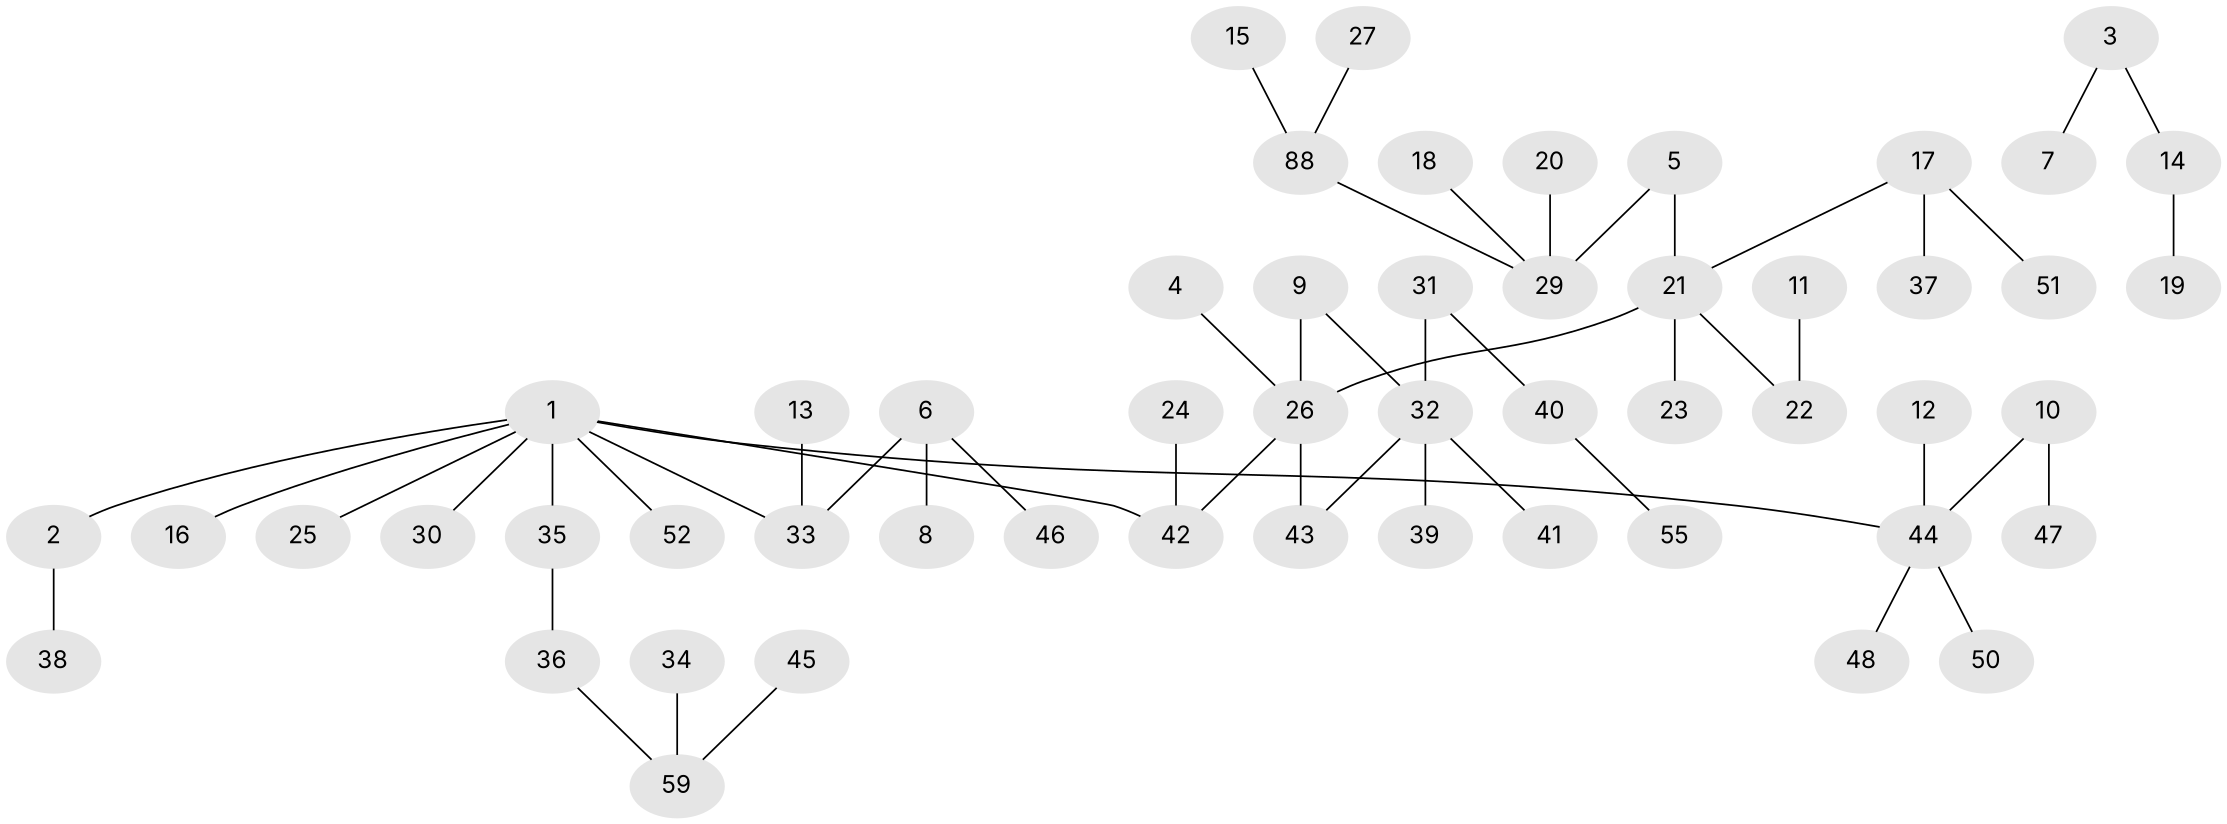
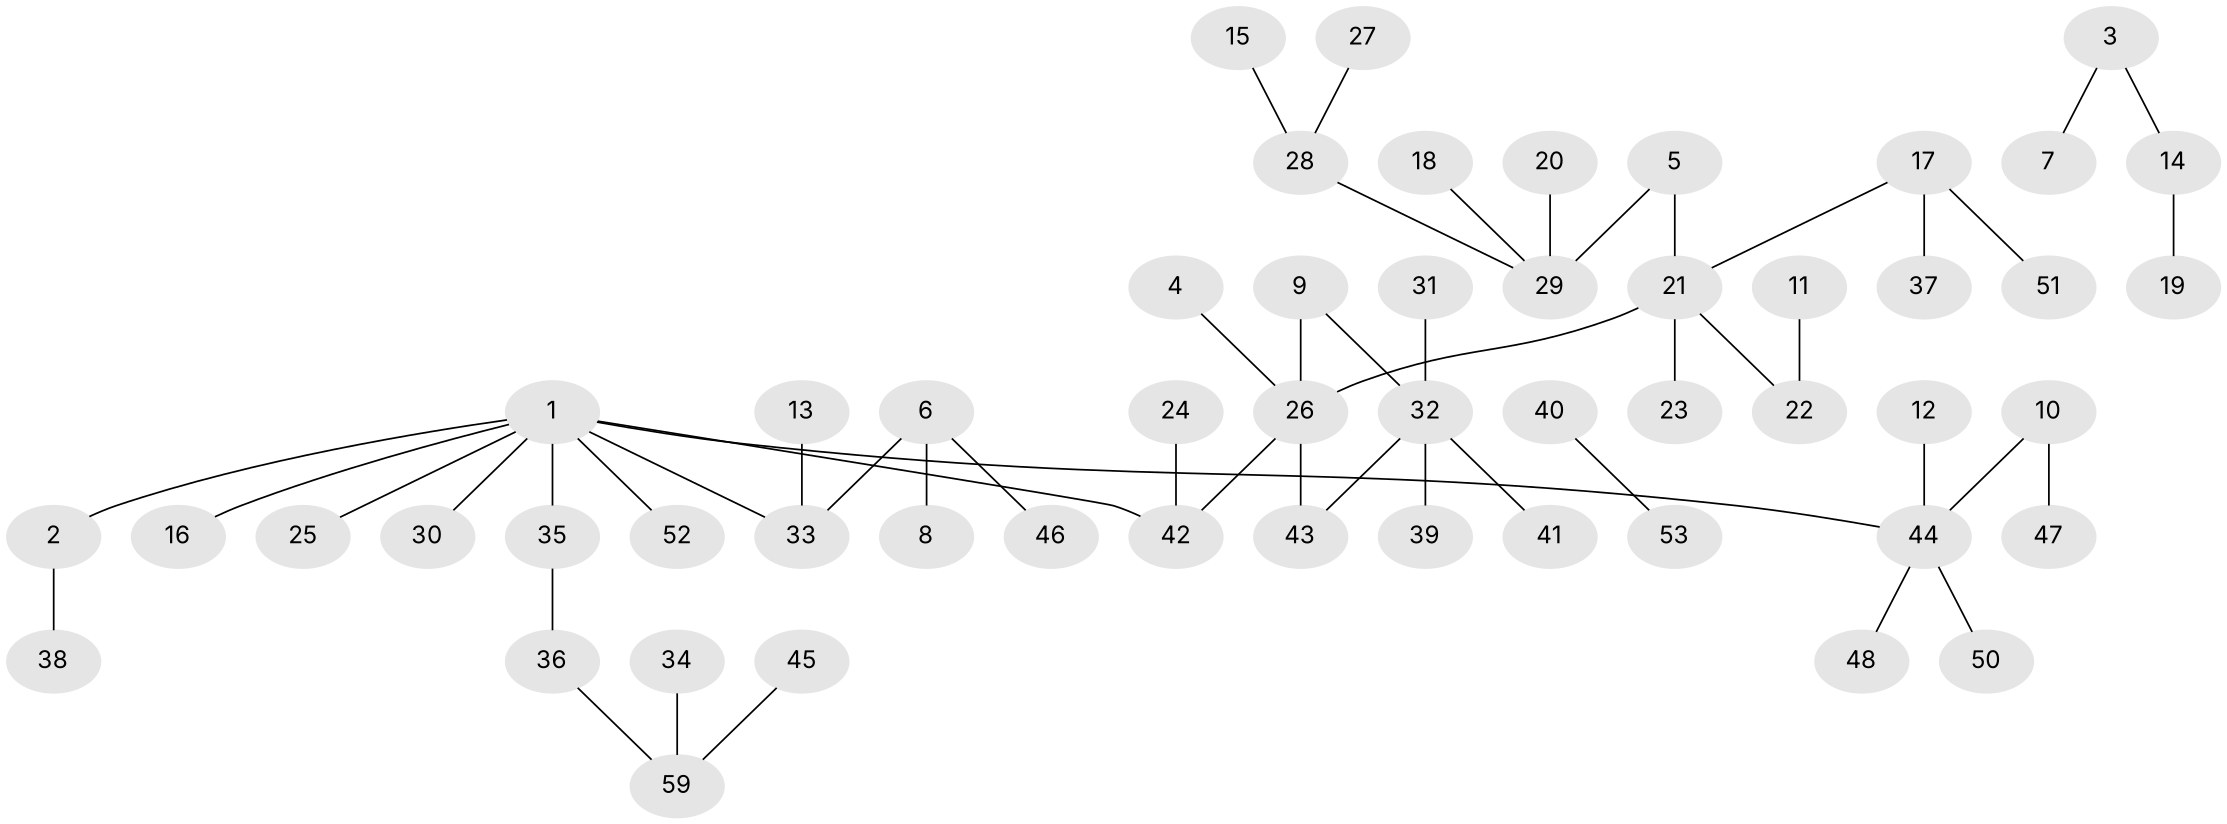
(1301, 163) -> (1301, 163)
(1478, 341) -> none
(1675, 537) -> (1675, 537)
